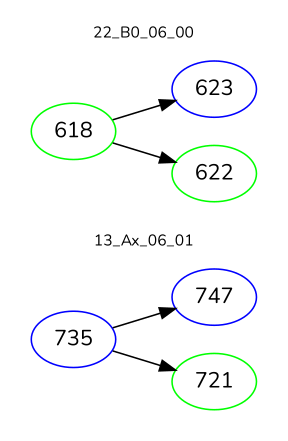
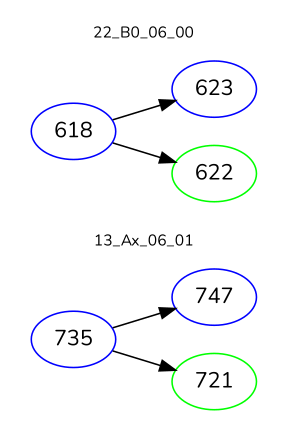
(74, 131) -> (74, 131)
